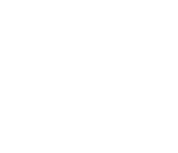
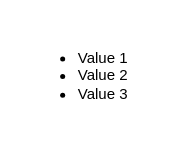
none -> (88, 76)
